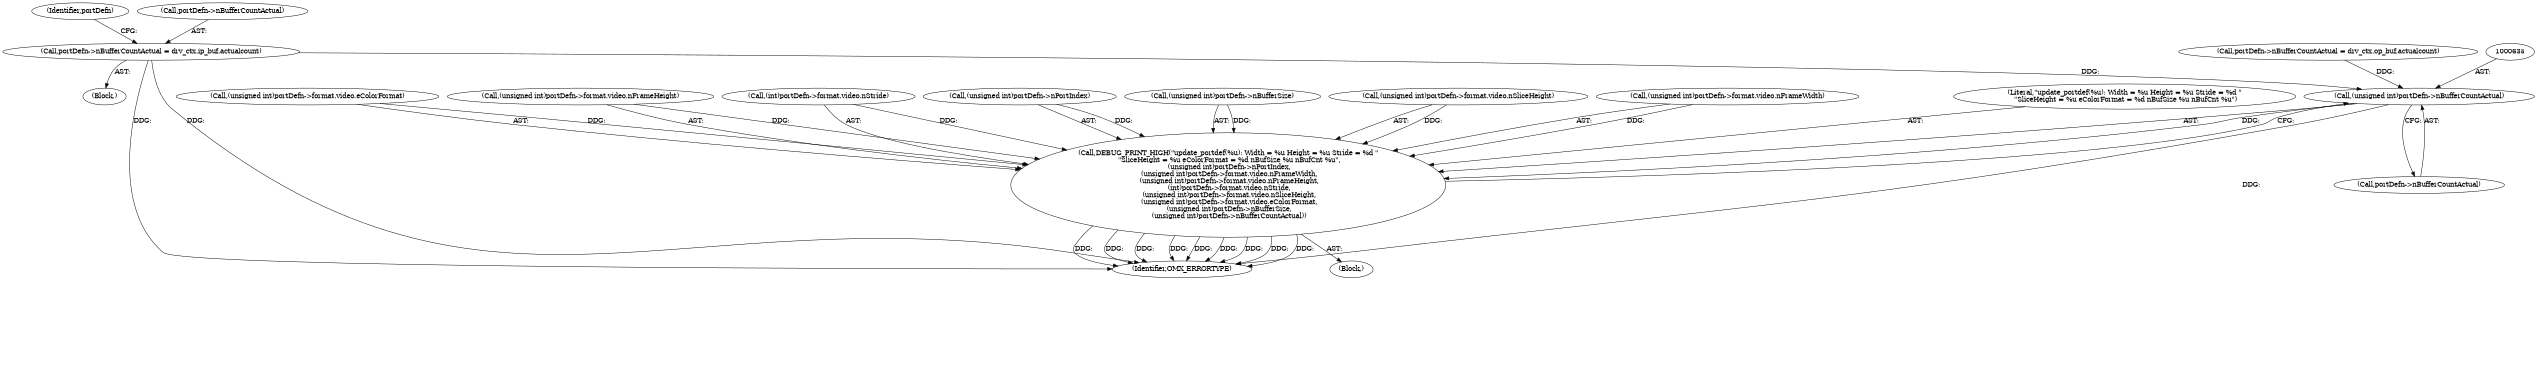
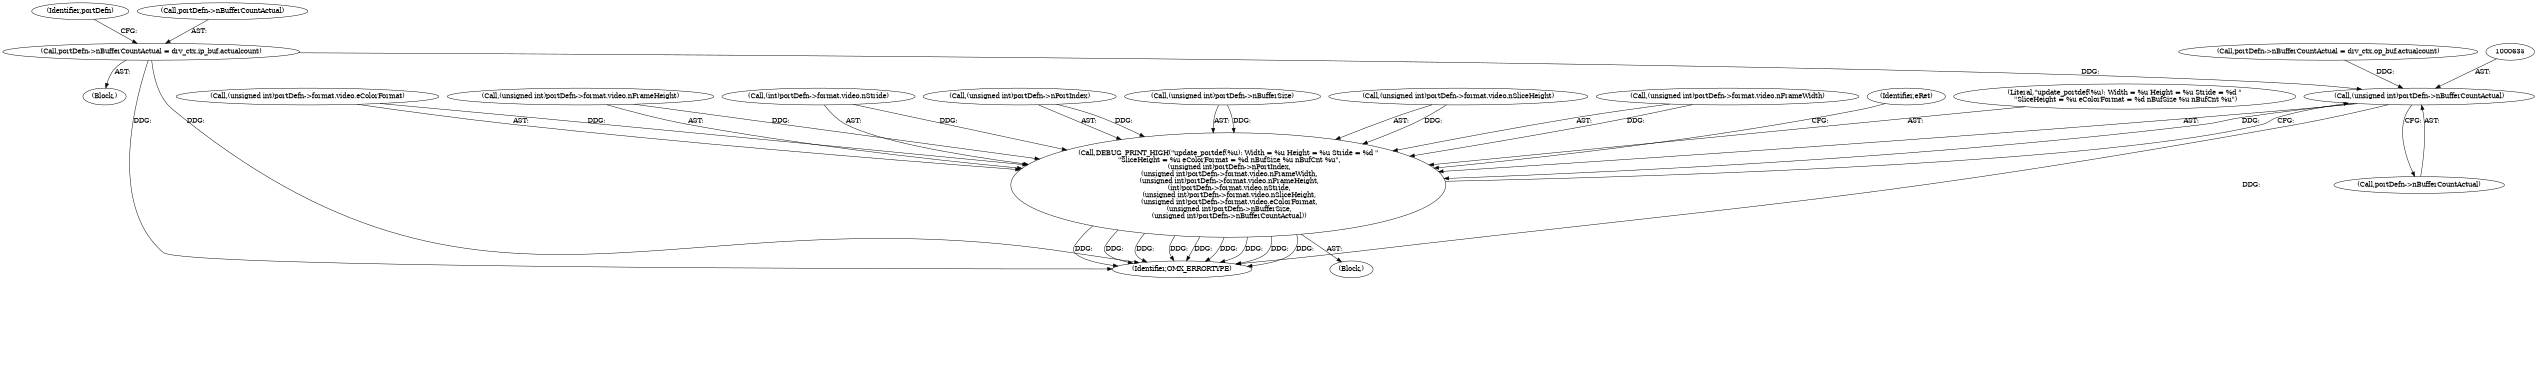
none -> (1906, 97)
